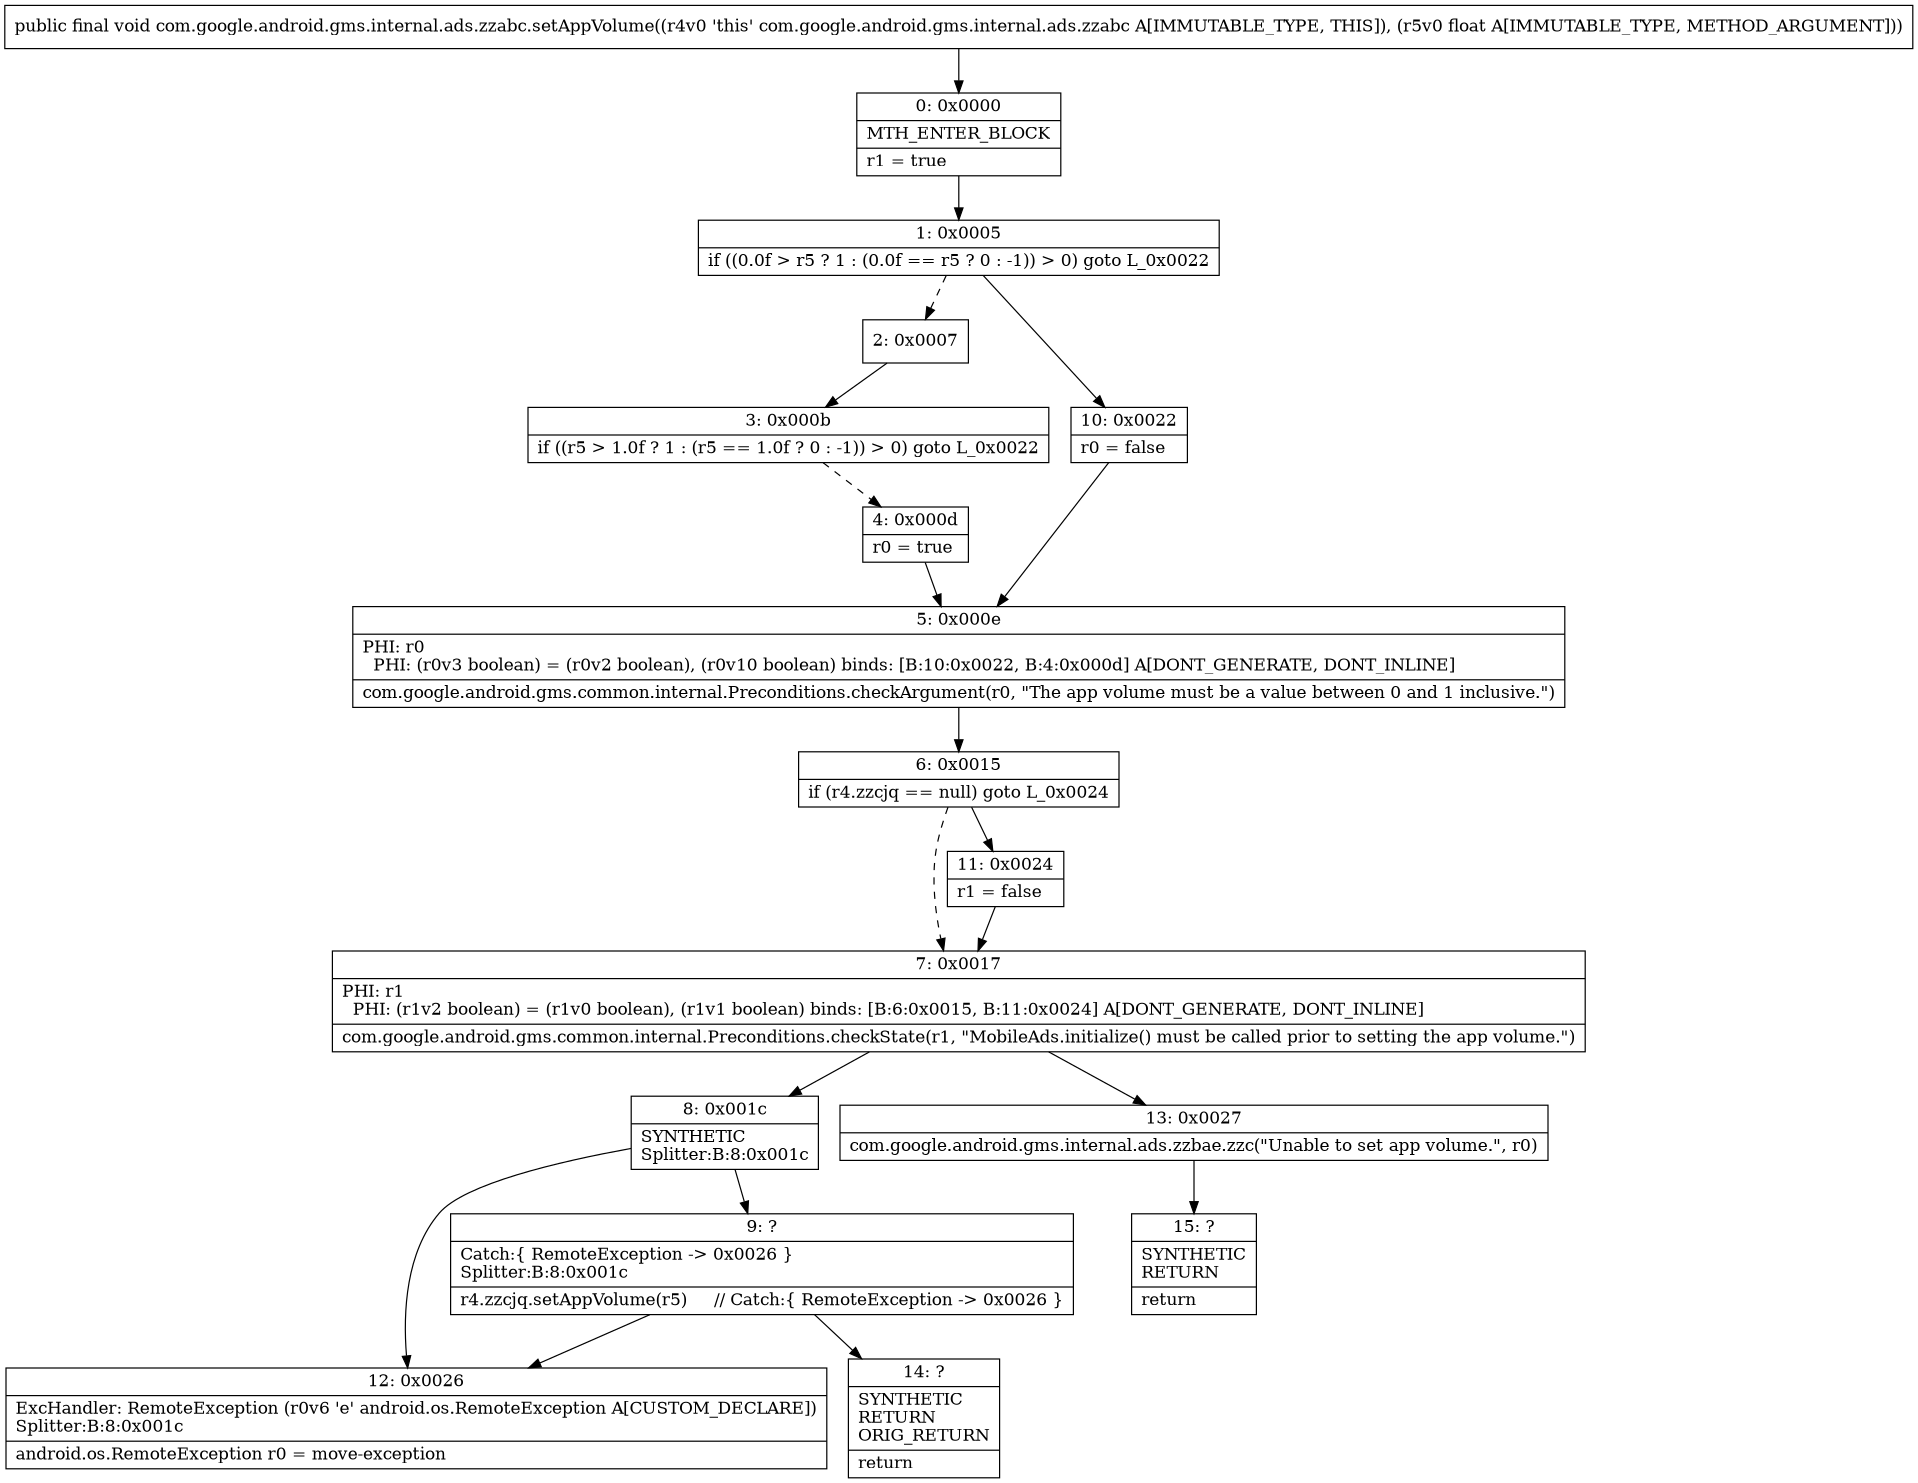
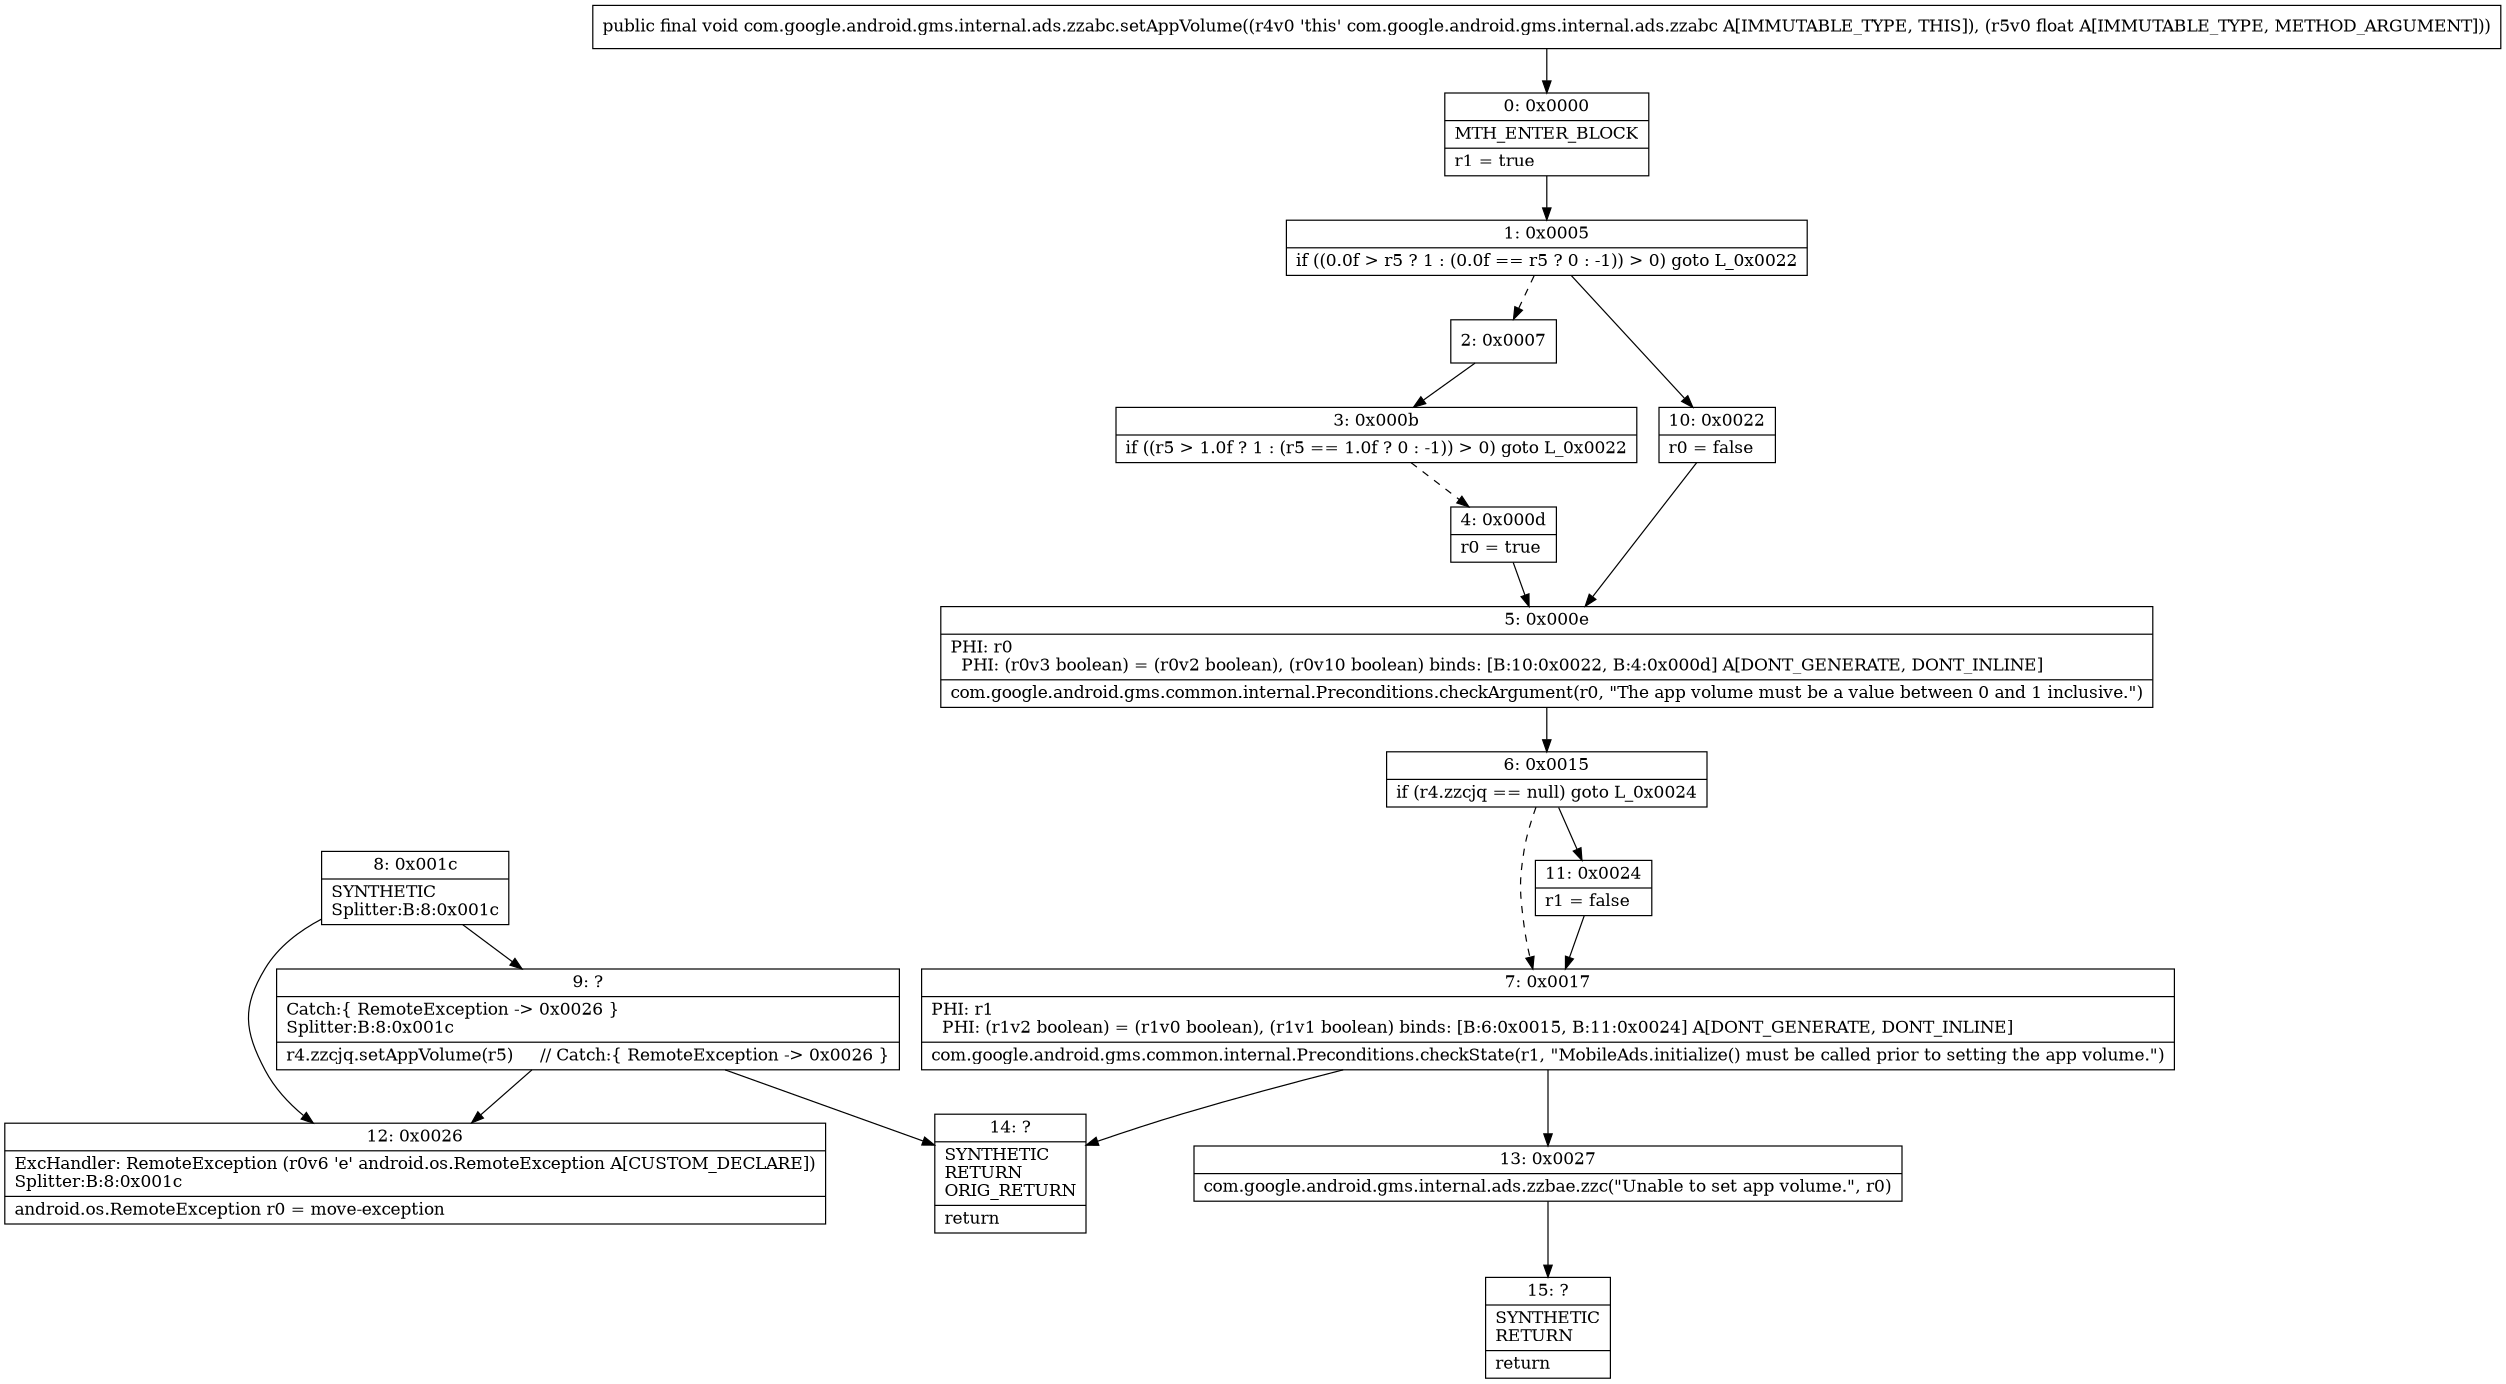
(835, 1071) -> (1220, 1103)
